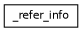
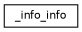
(41, 16) -> (41, 16)
